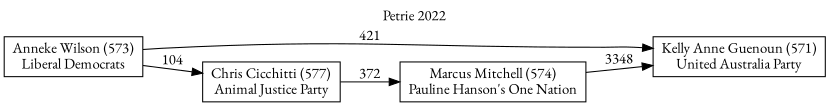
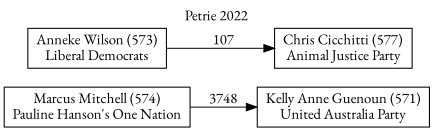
(393, 44) -> none
(619, 59) -> (224, 99)
(173, 60) -> (224, 40)
(365, 82) -> none
